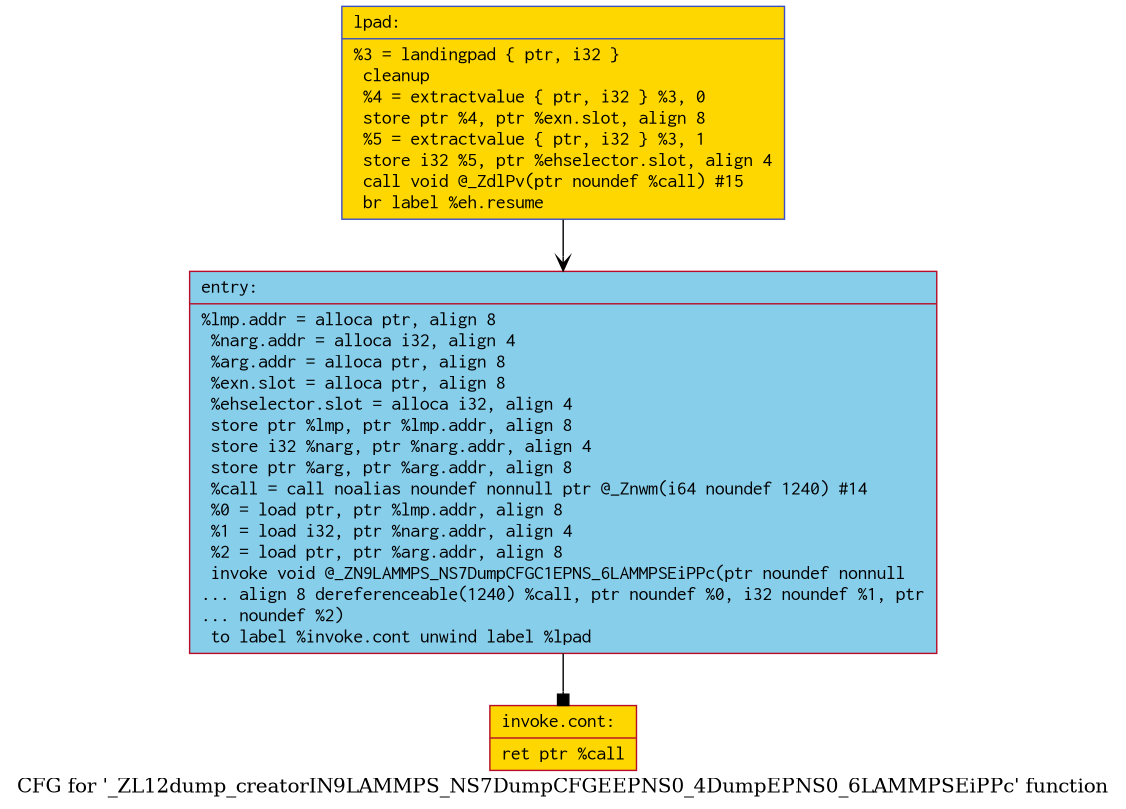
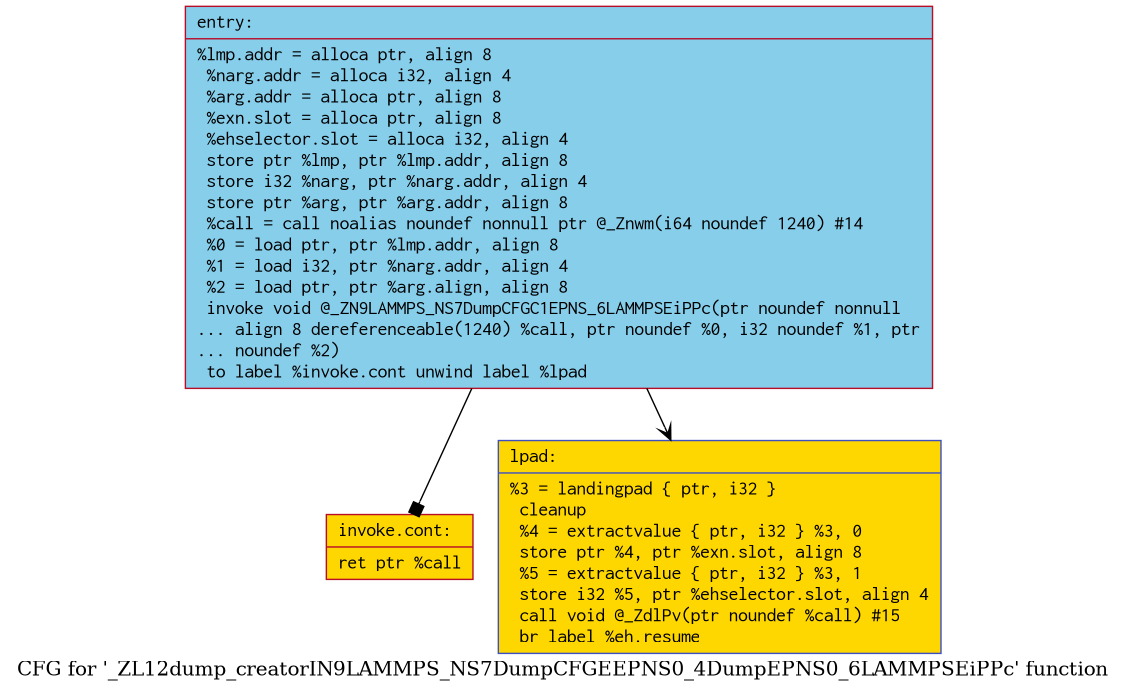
(563, 238) -> (656, 408)
(382, 552) -> (383, 287)
